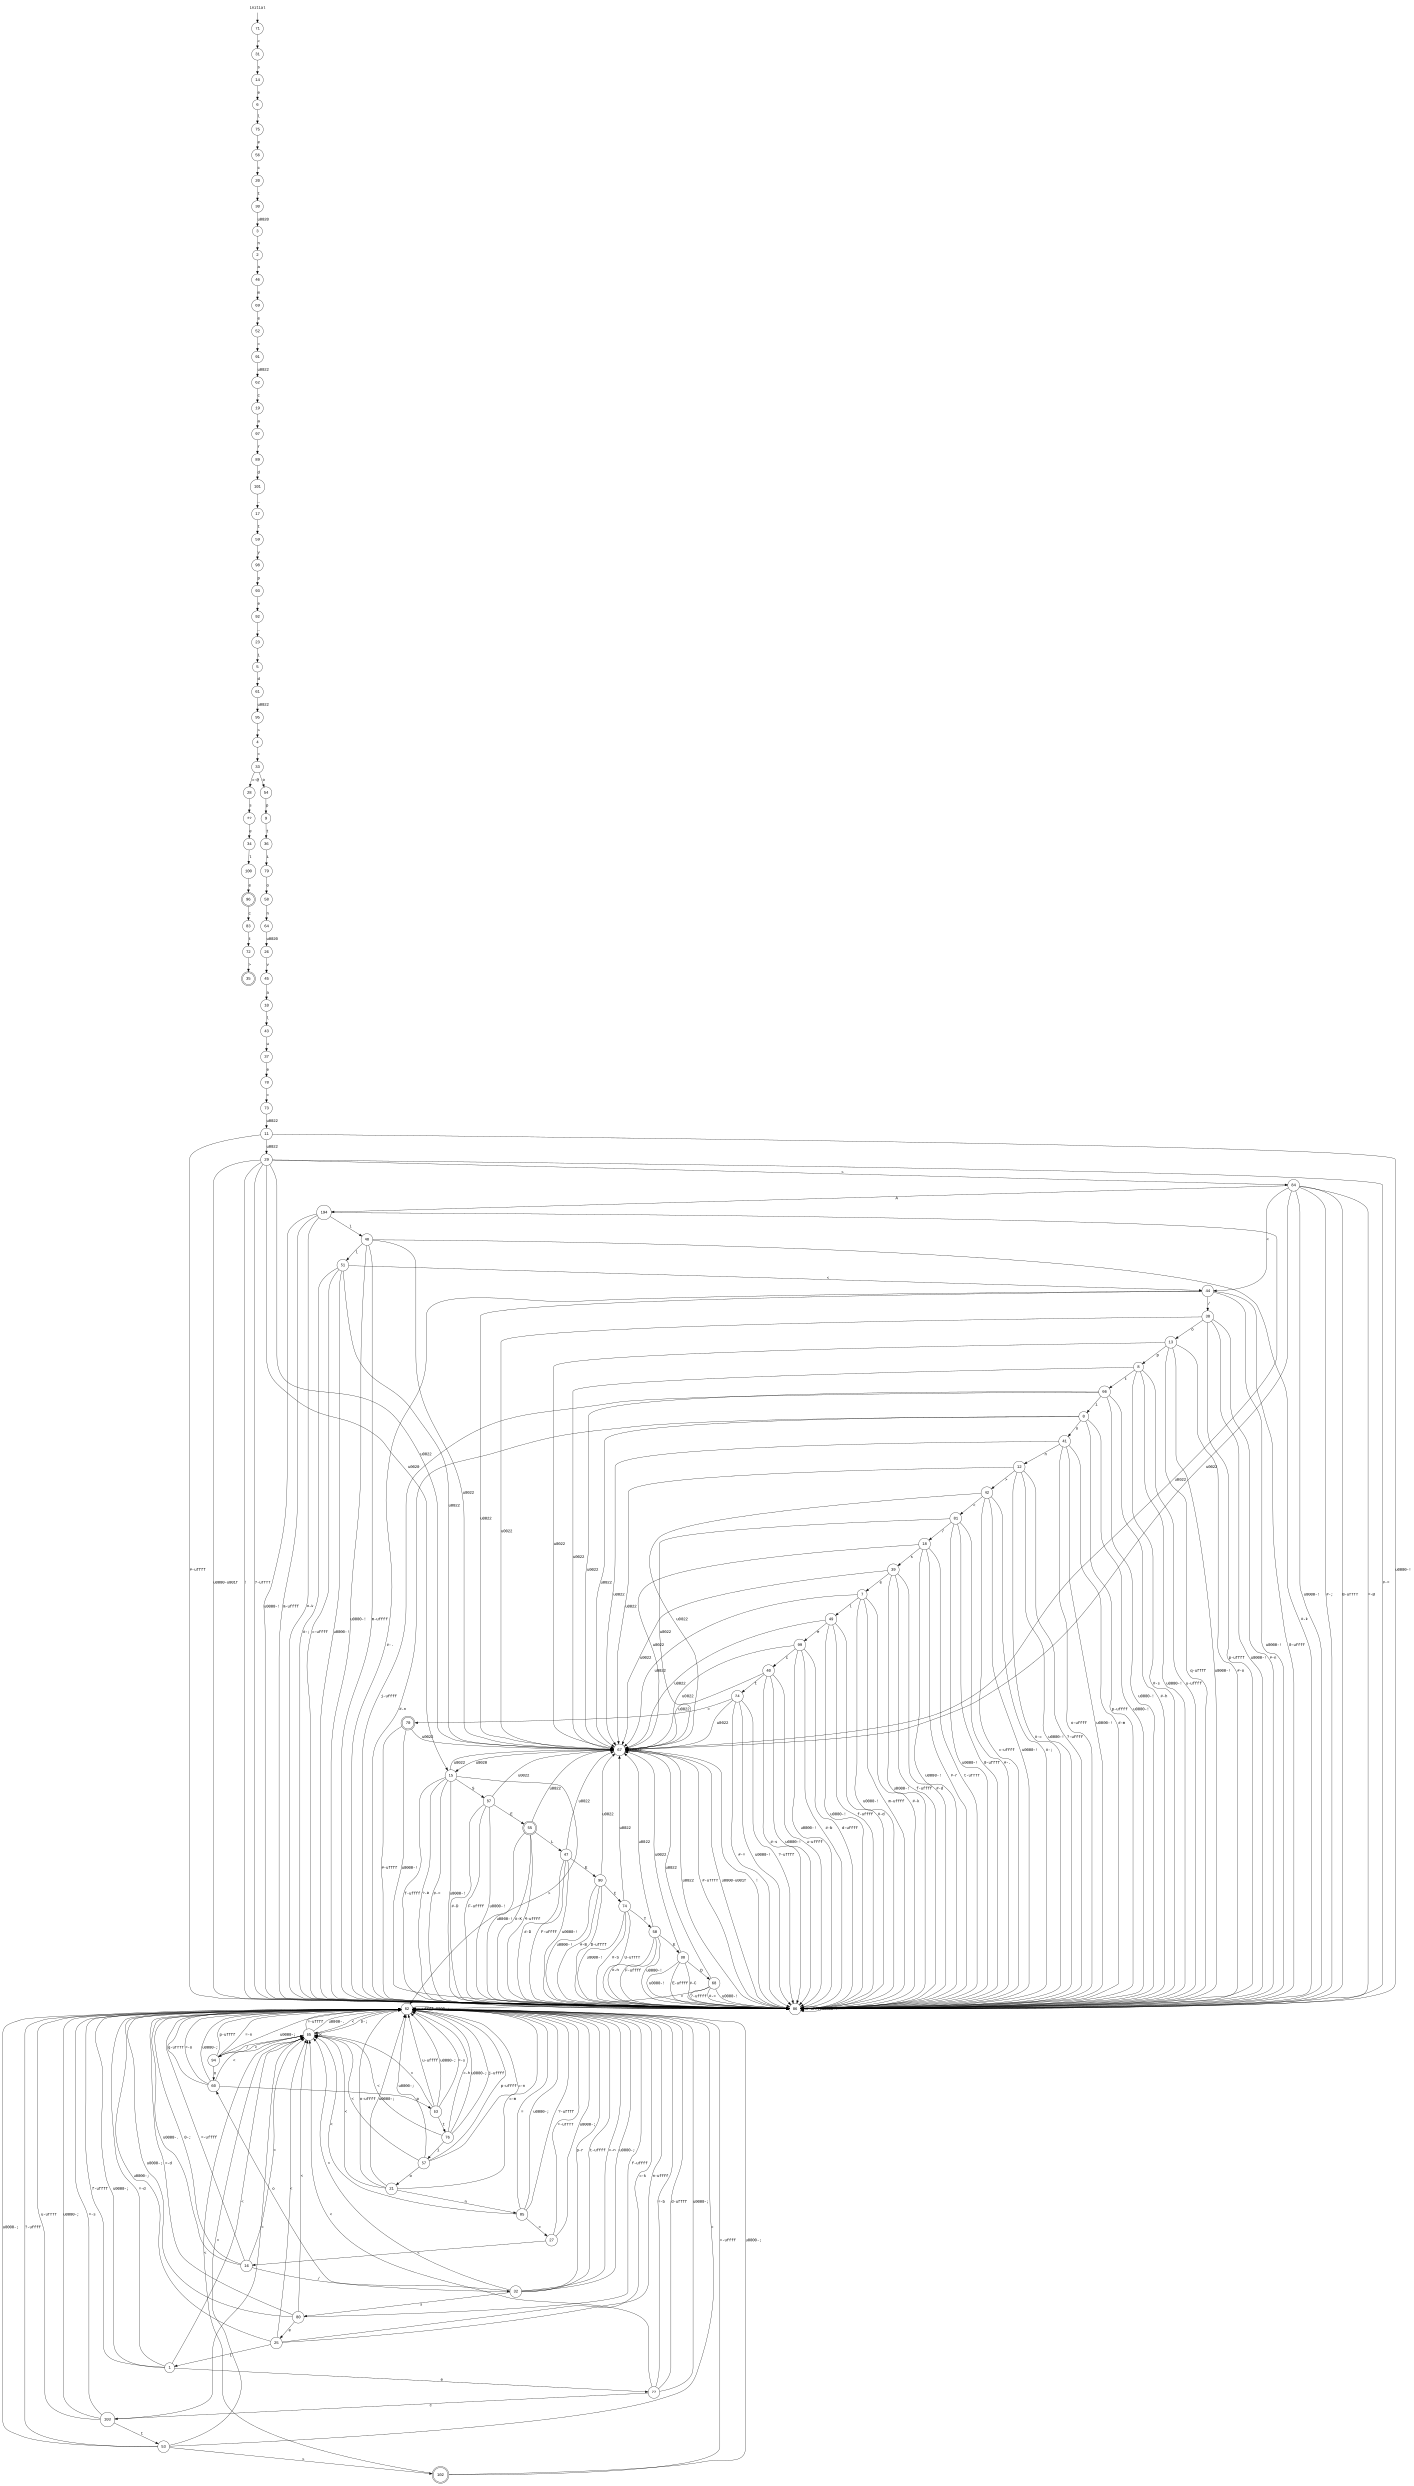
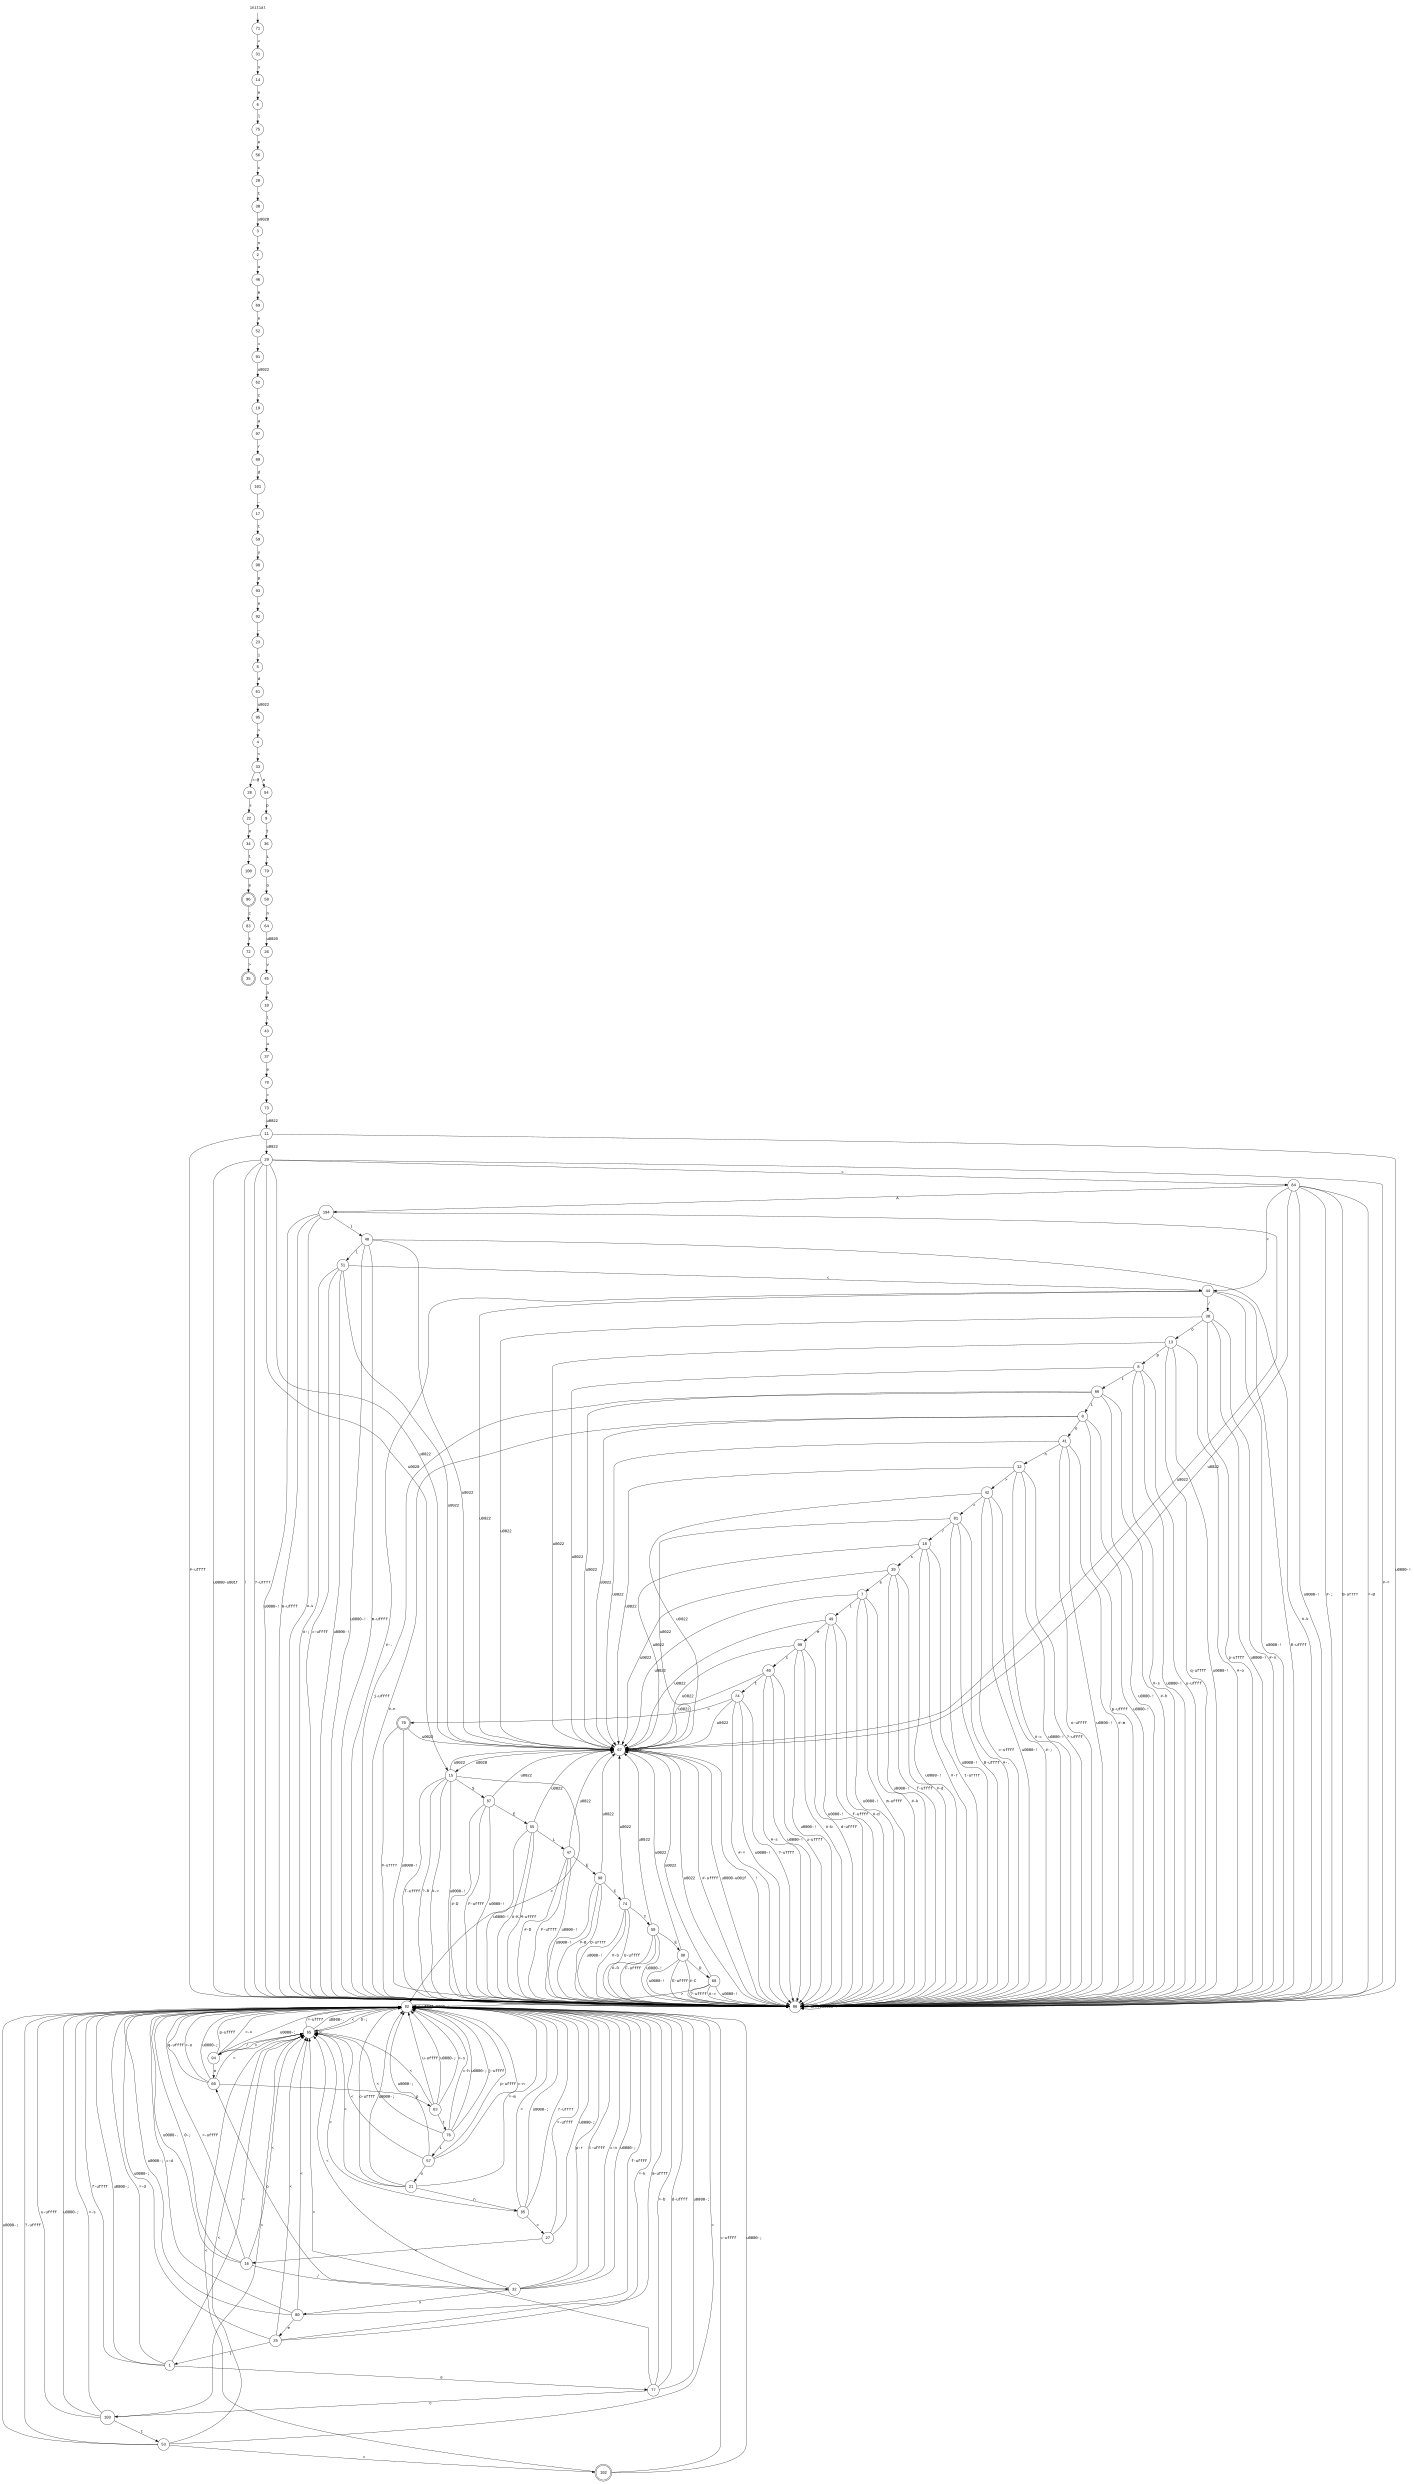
(530, 1828) -> (532, 1827)
